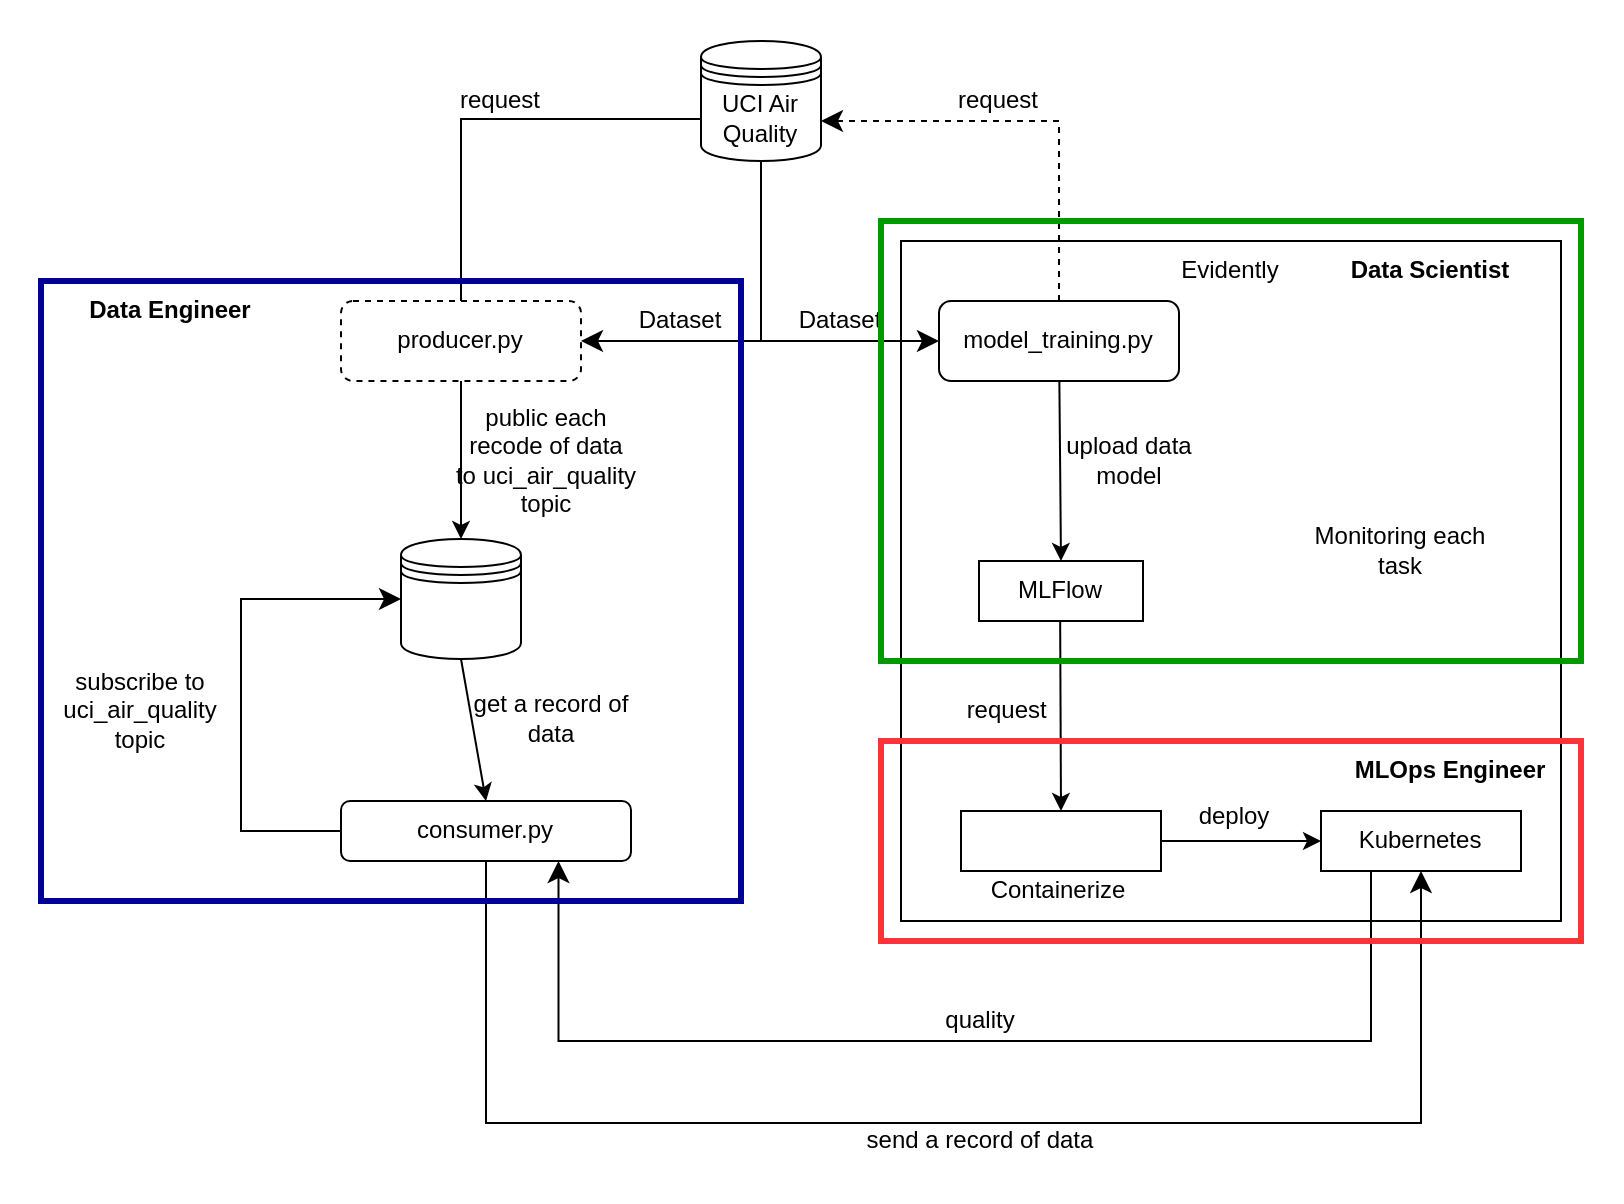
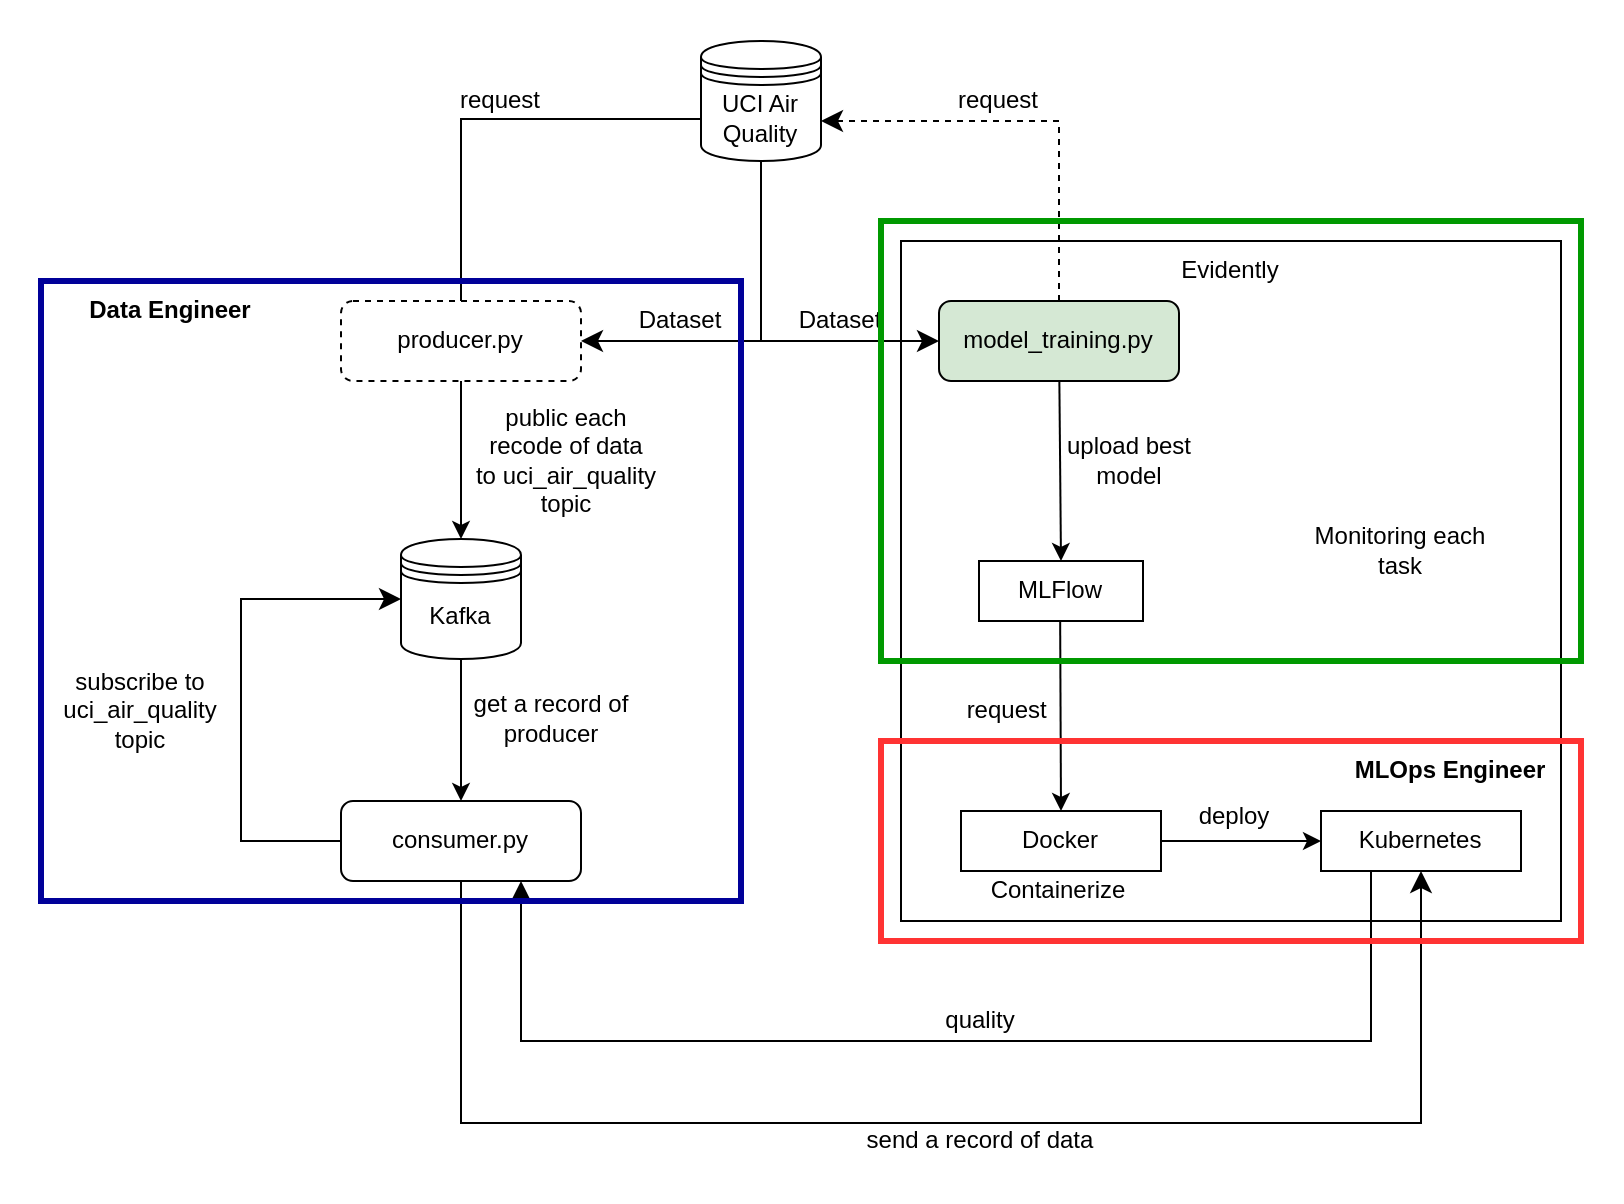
(1431, 271) -> none
(1059, 341) -> (1059, 341)
(547, 461) -> (567, 461)
(1130, 461) -> (1130, 461)
none -> (461, 617)
(552, 719) -> (552, 719)
(486, 831) -> (461, 841)
none -> (1061, 841)
